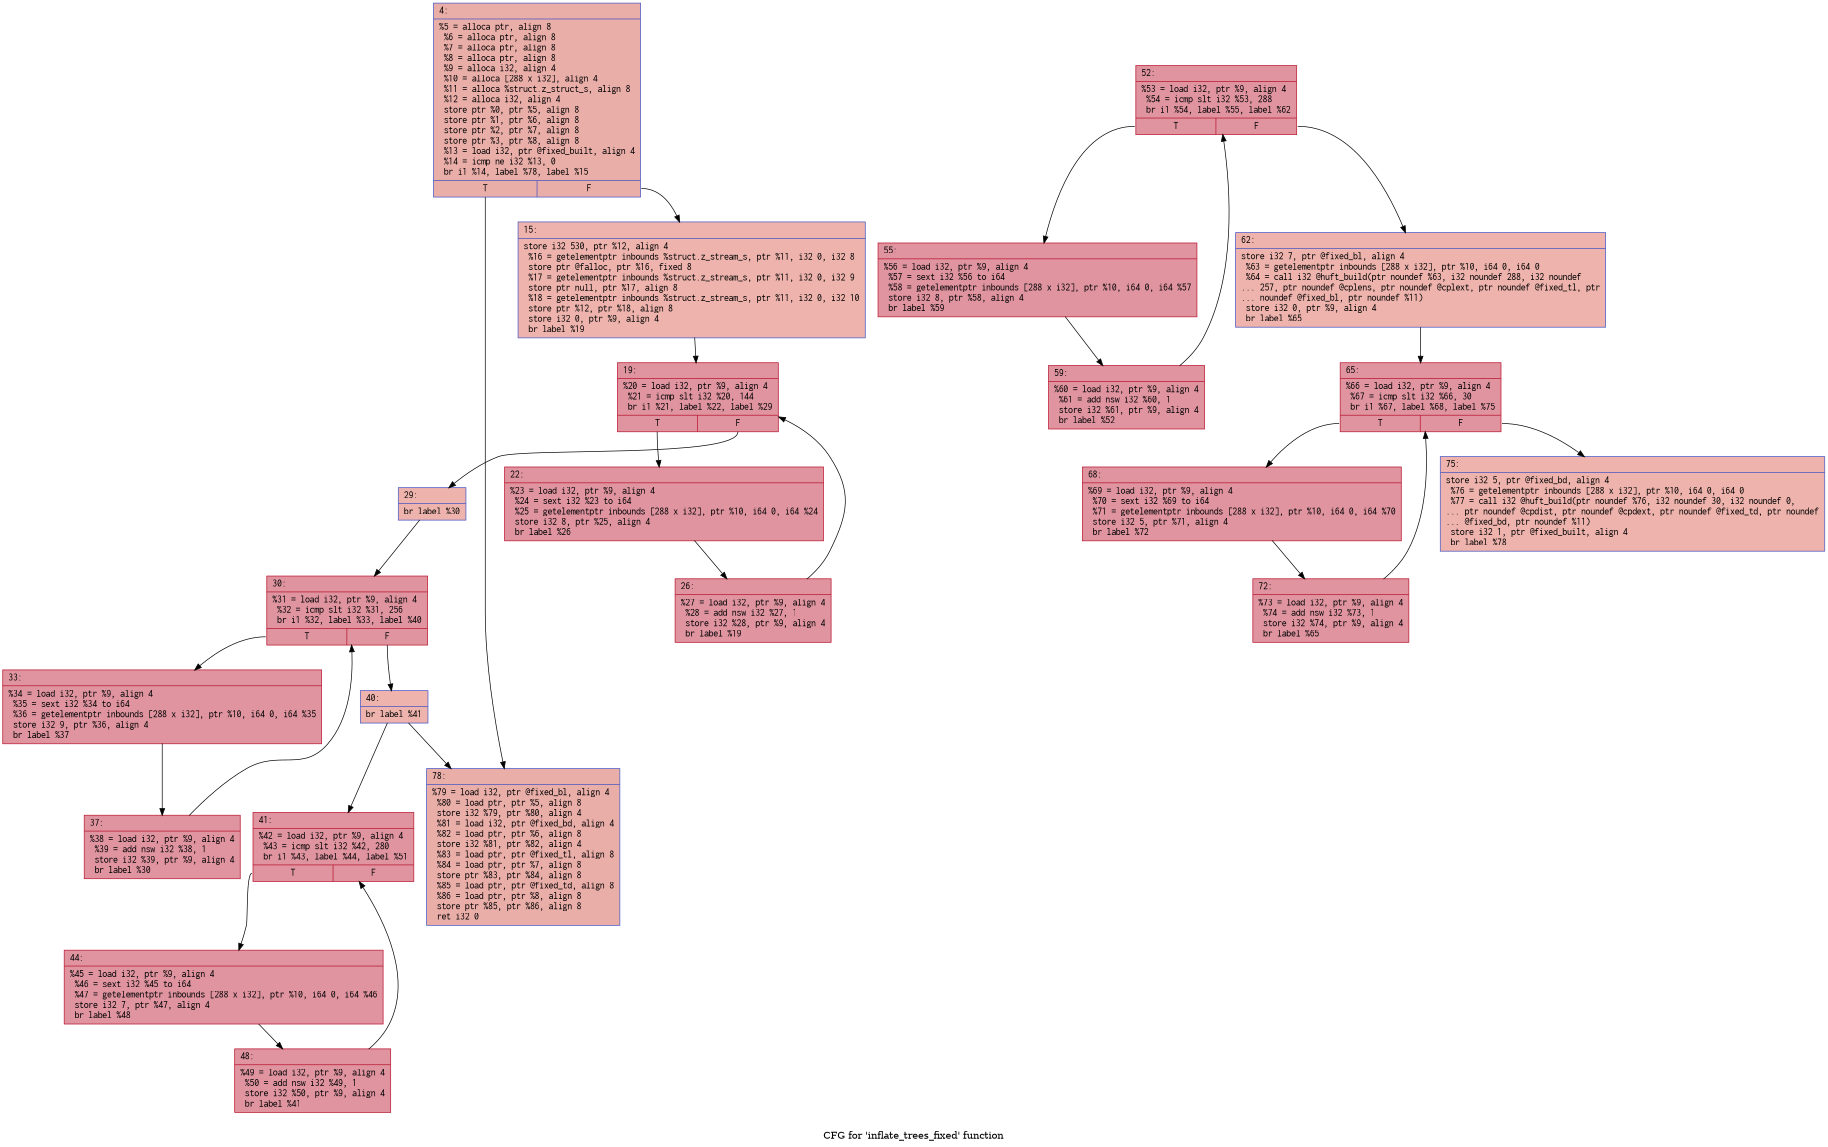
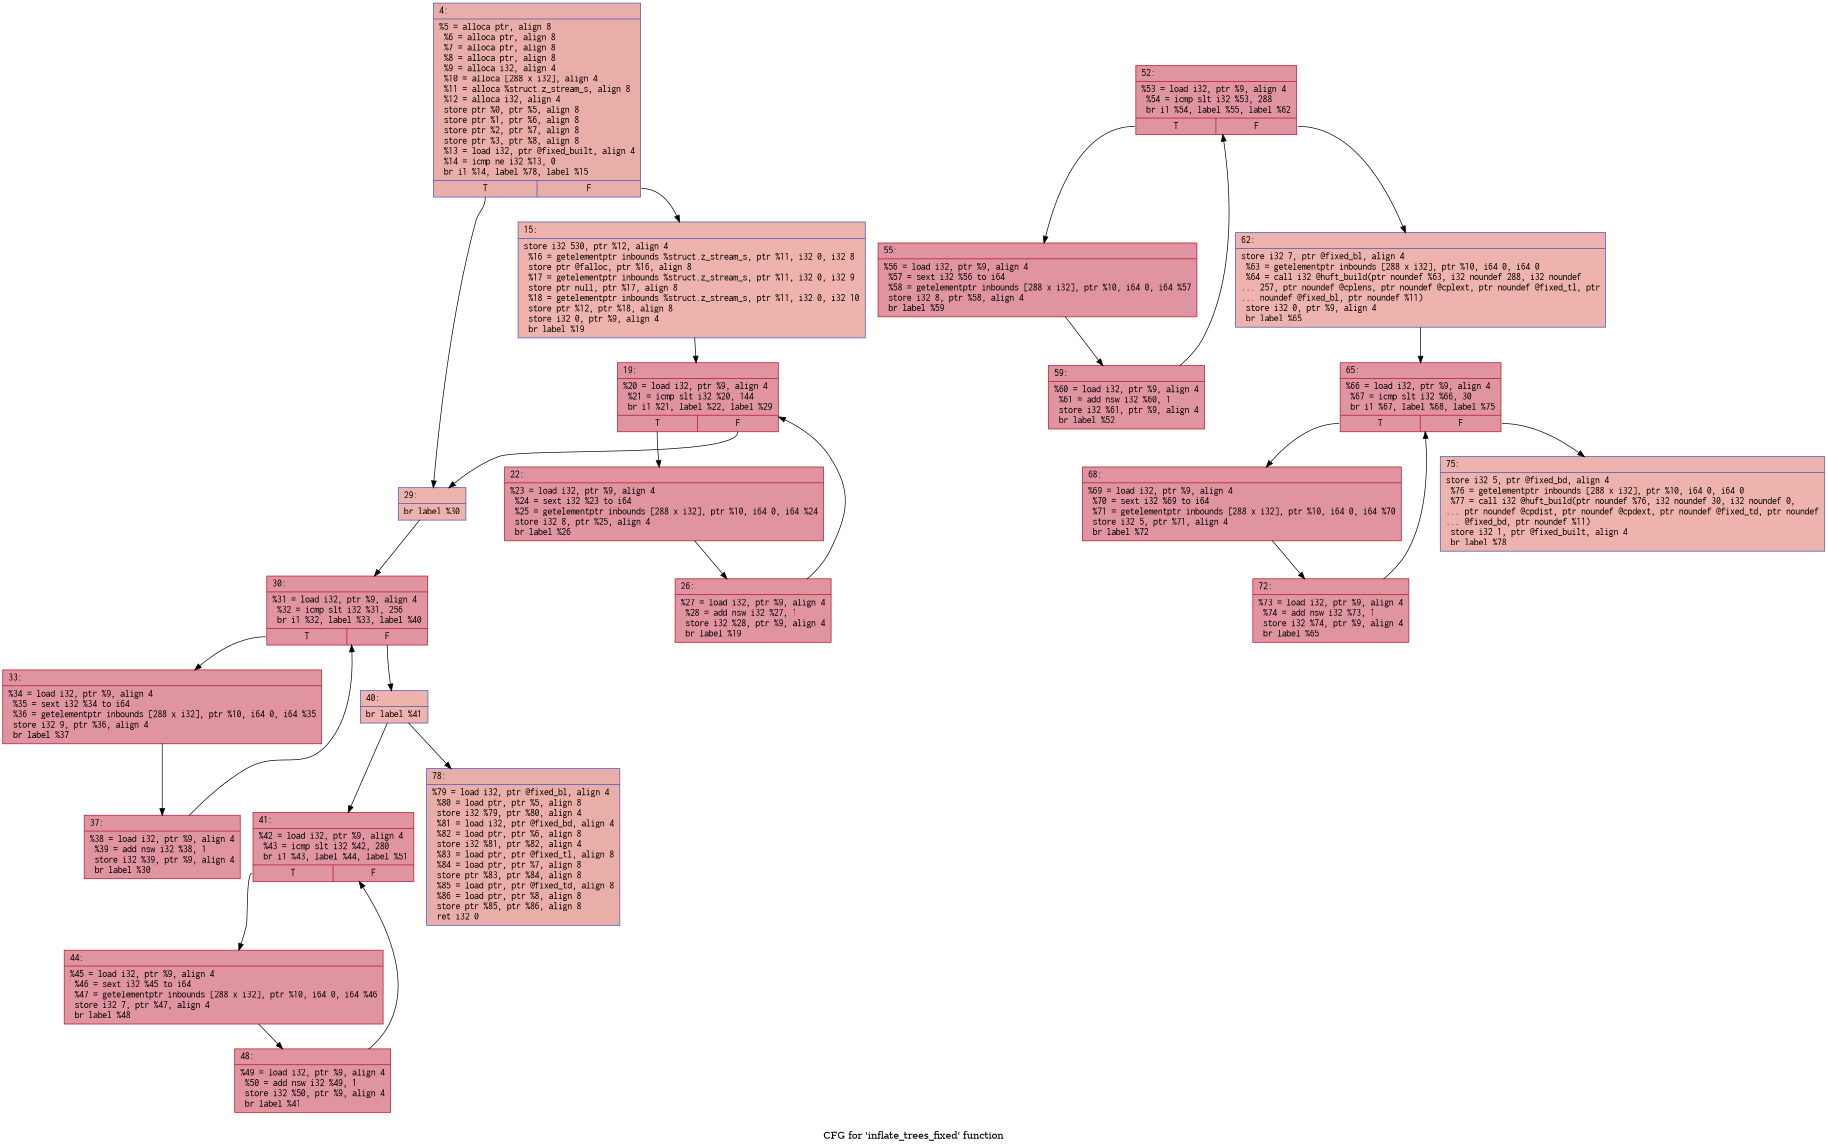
(535, 89) -> (535, 89)
(608, 267) -> (608, 267)
(485, 480) -> (452, 337)
